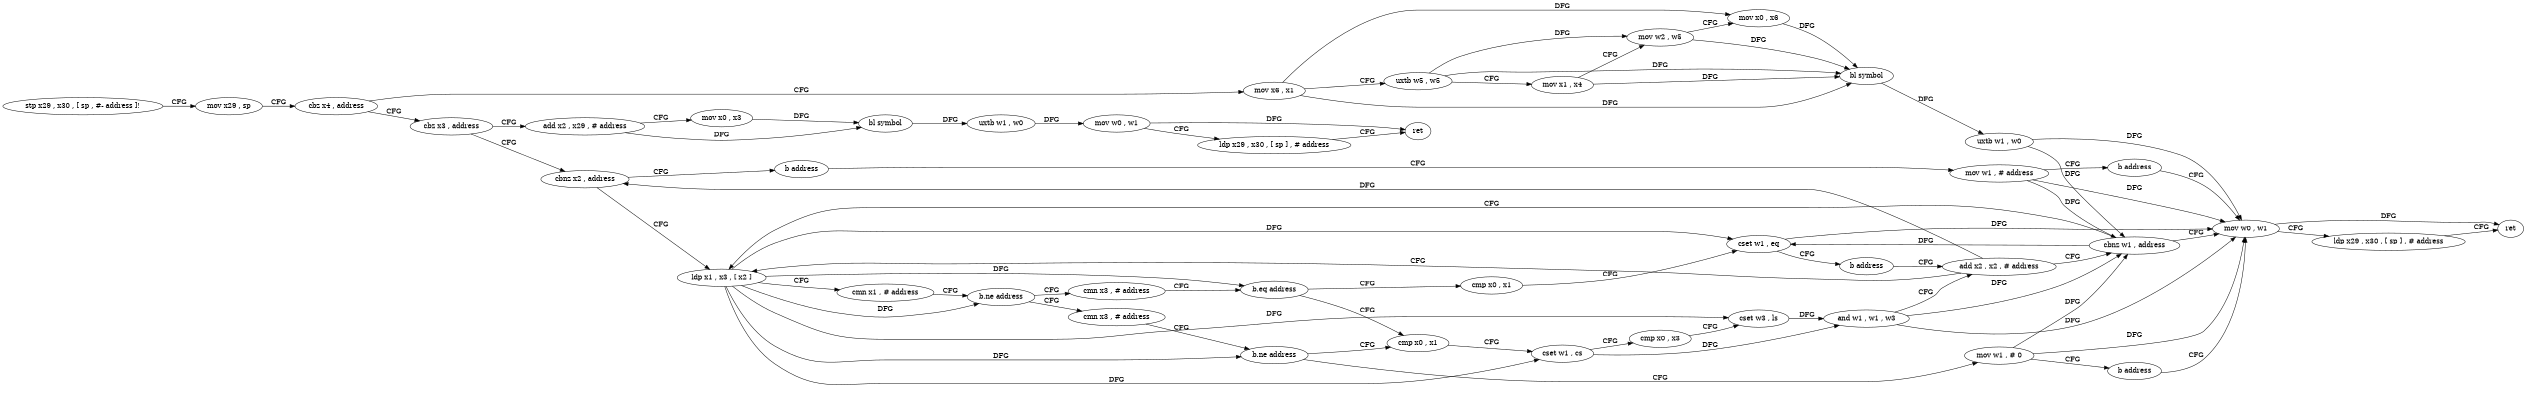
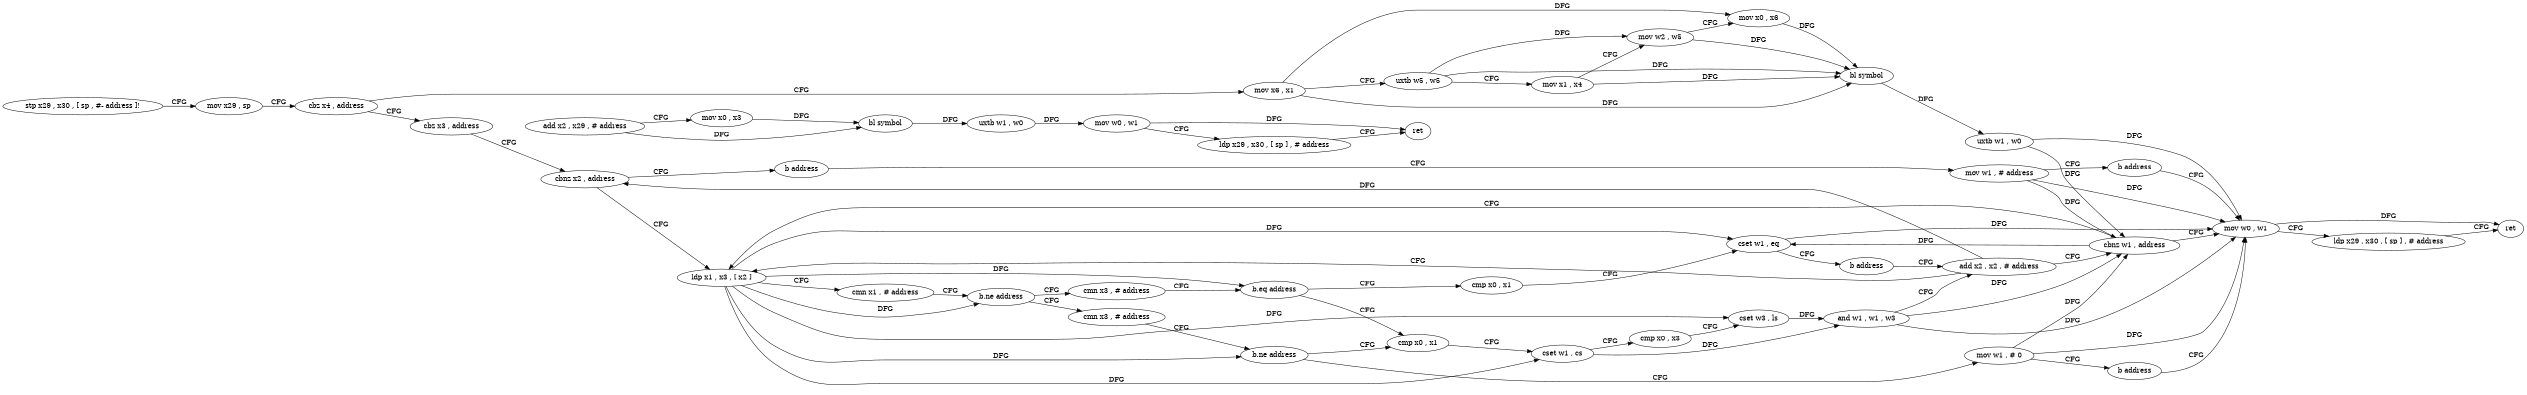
(507, 126) -> none
